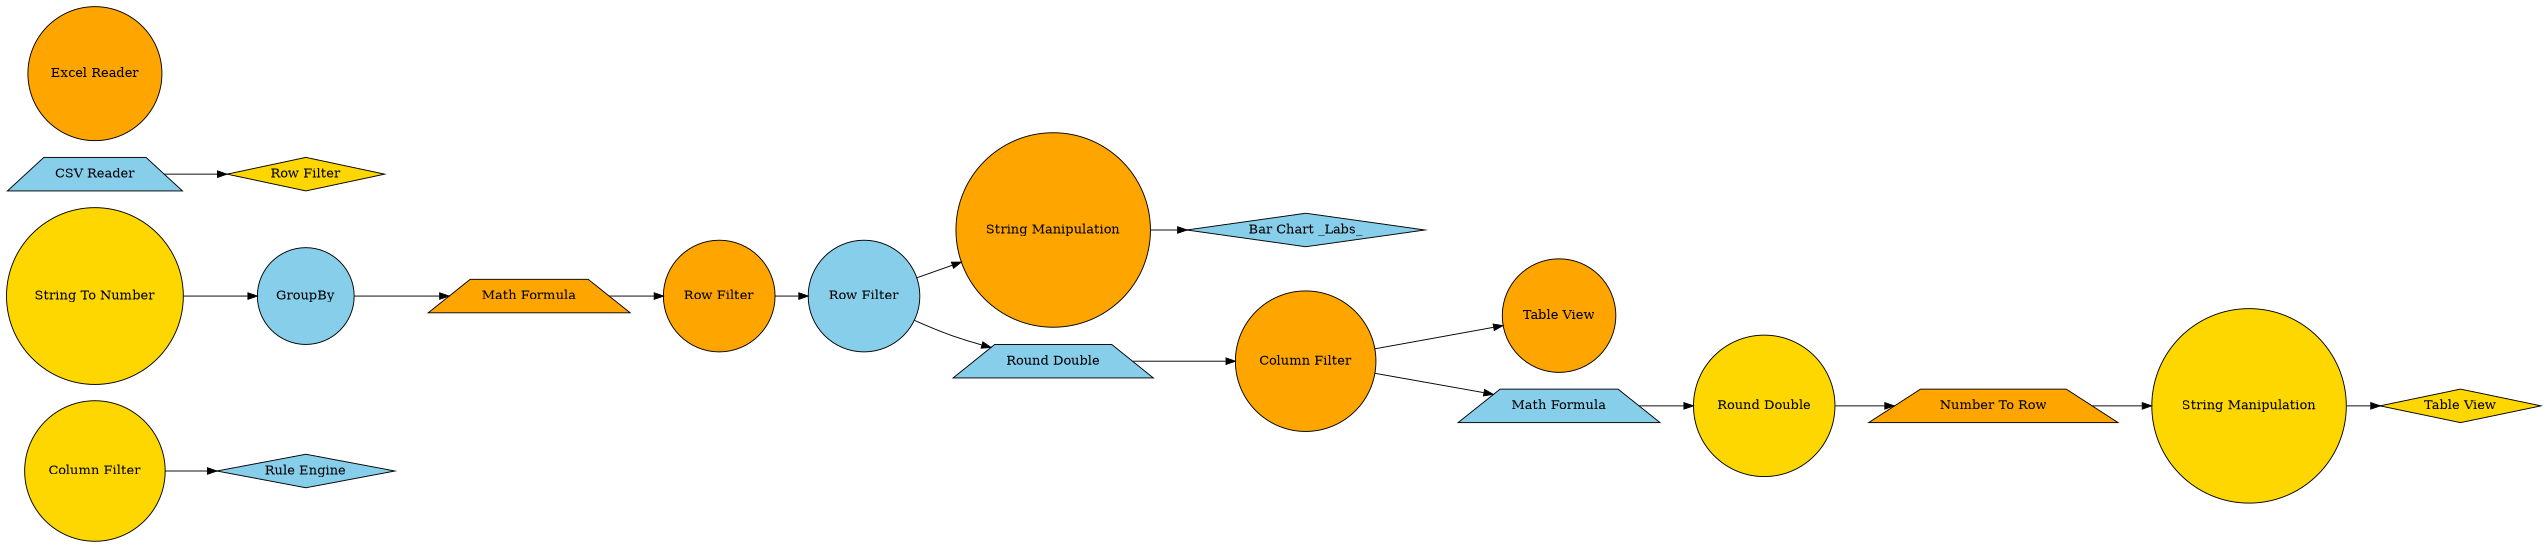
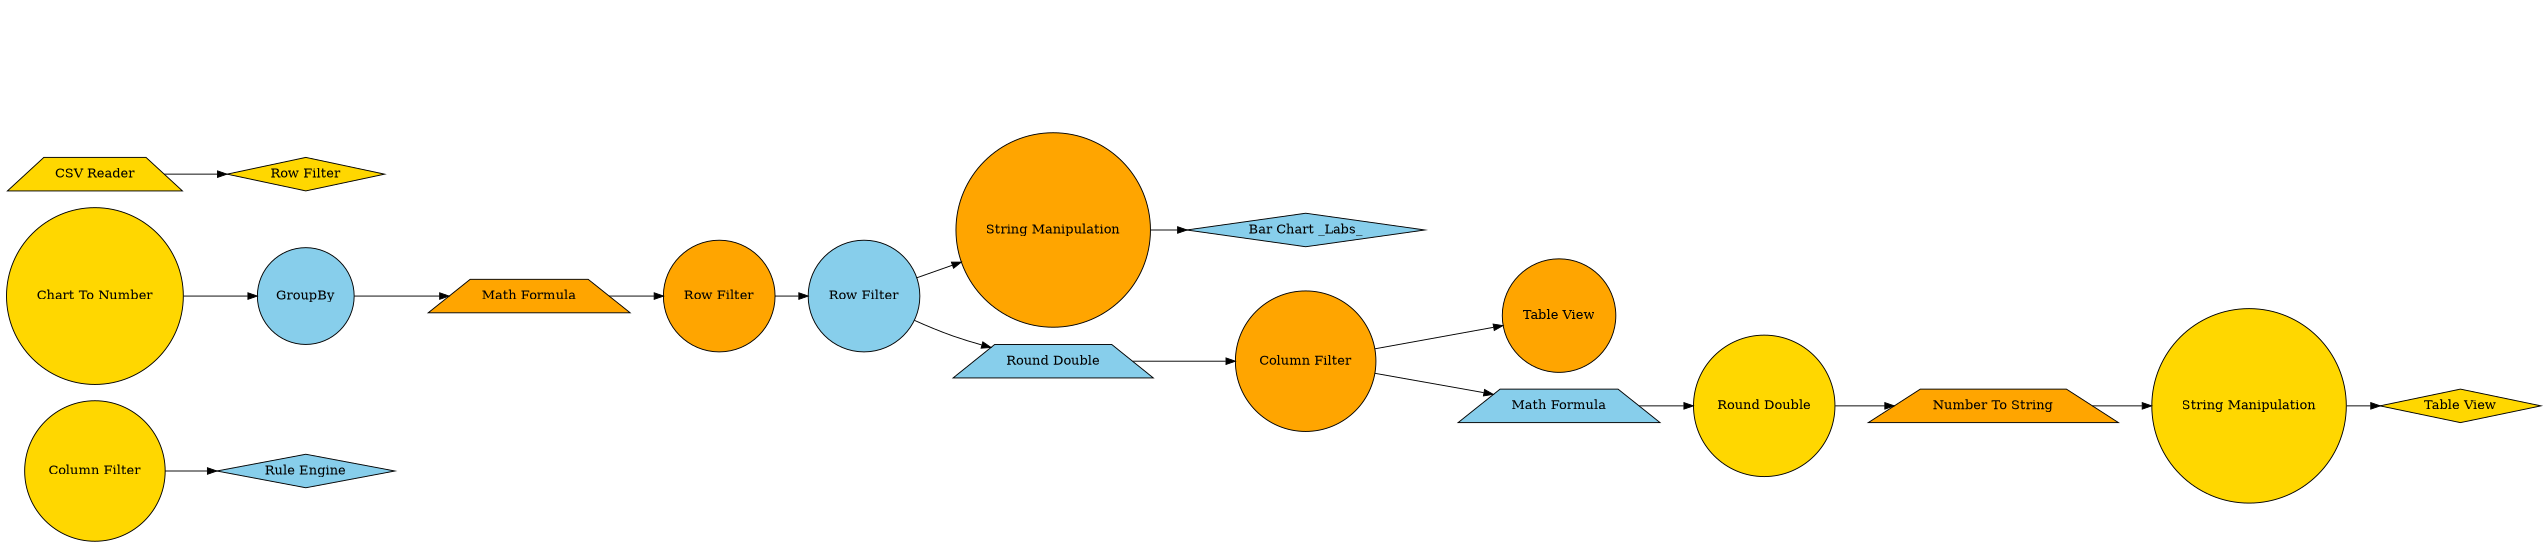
(95, 74) -> none
(95, 174) -> (95, 174)
(95, 296) -> (95, 296)
(1993, 406) -> (1993, 406)
